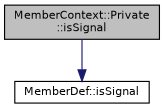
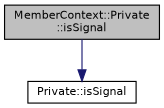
(82, 92) -> (82, 92)
